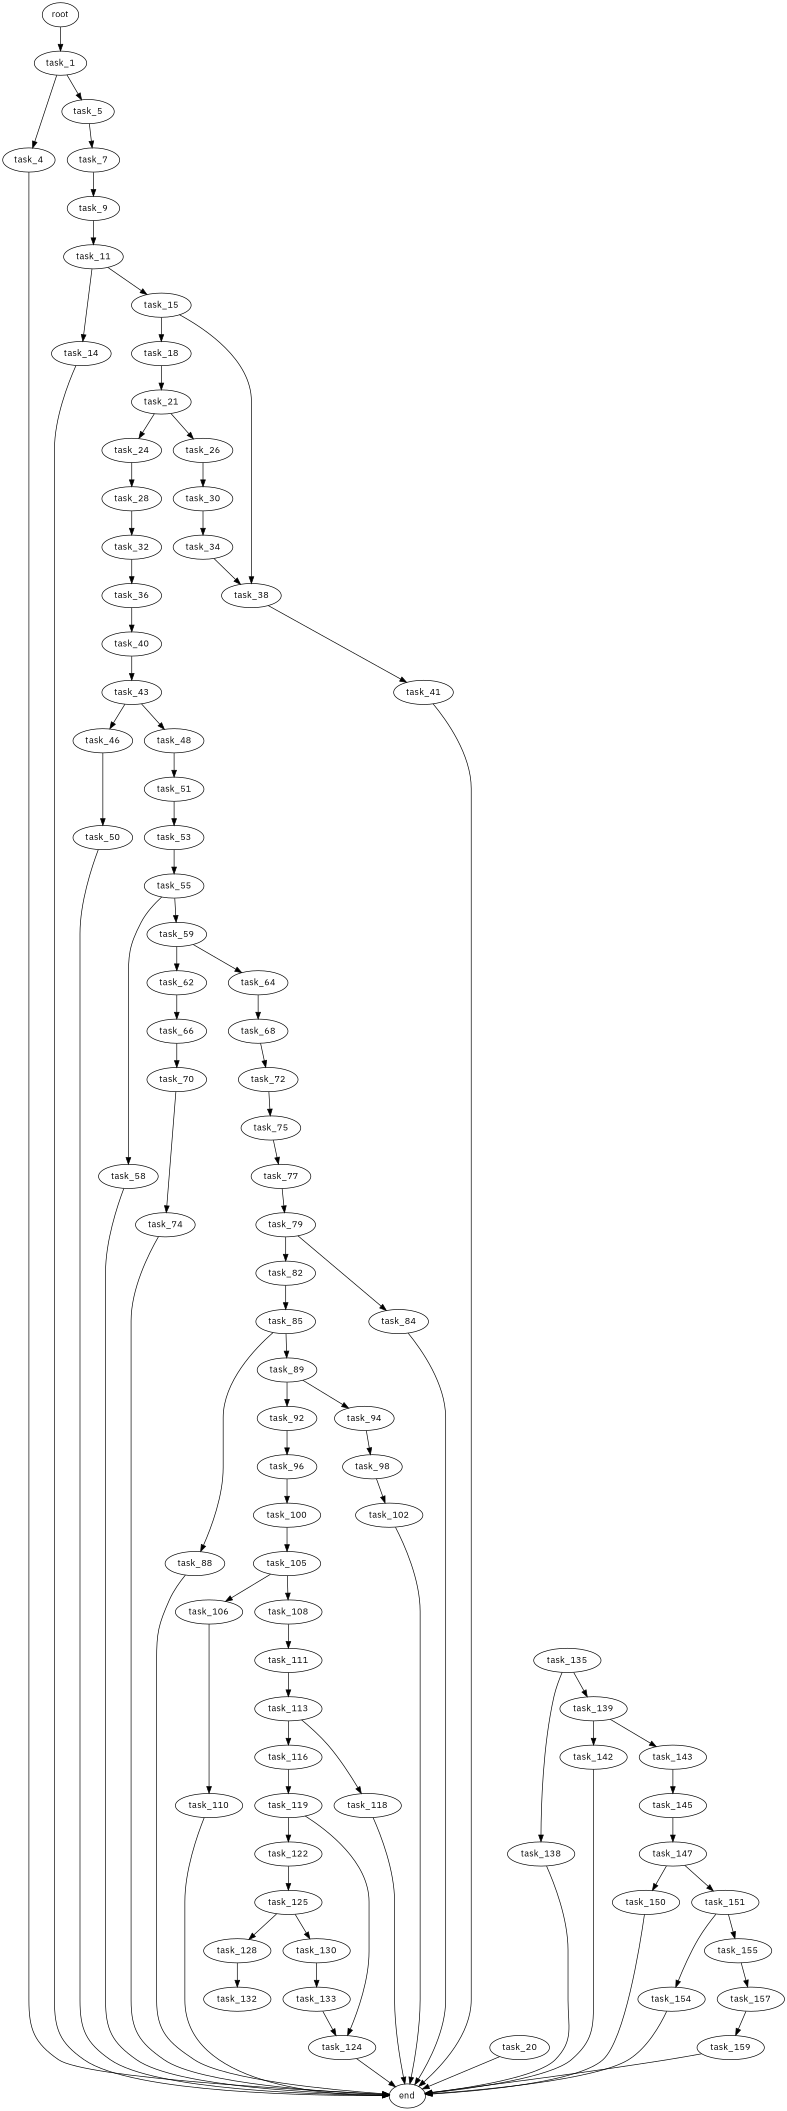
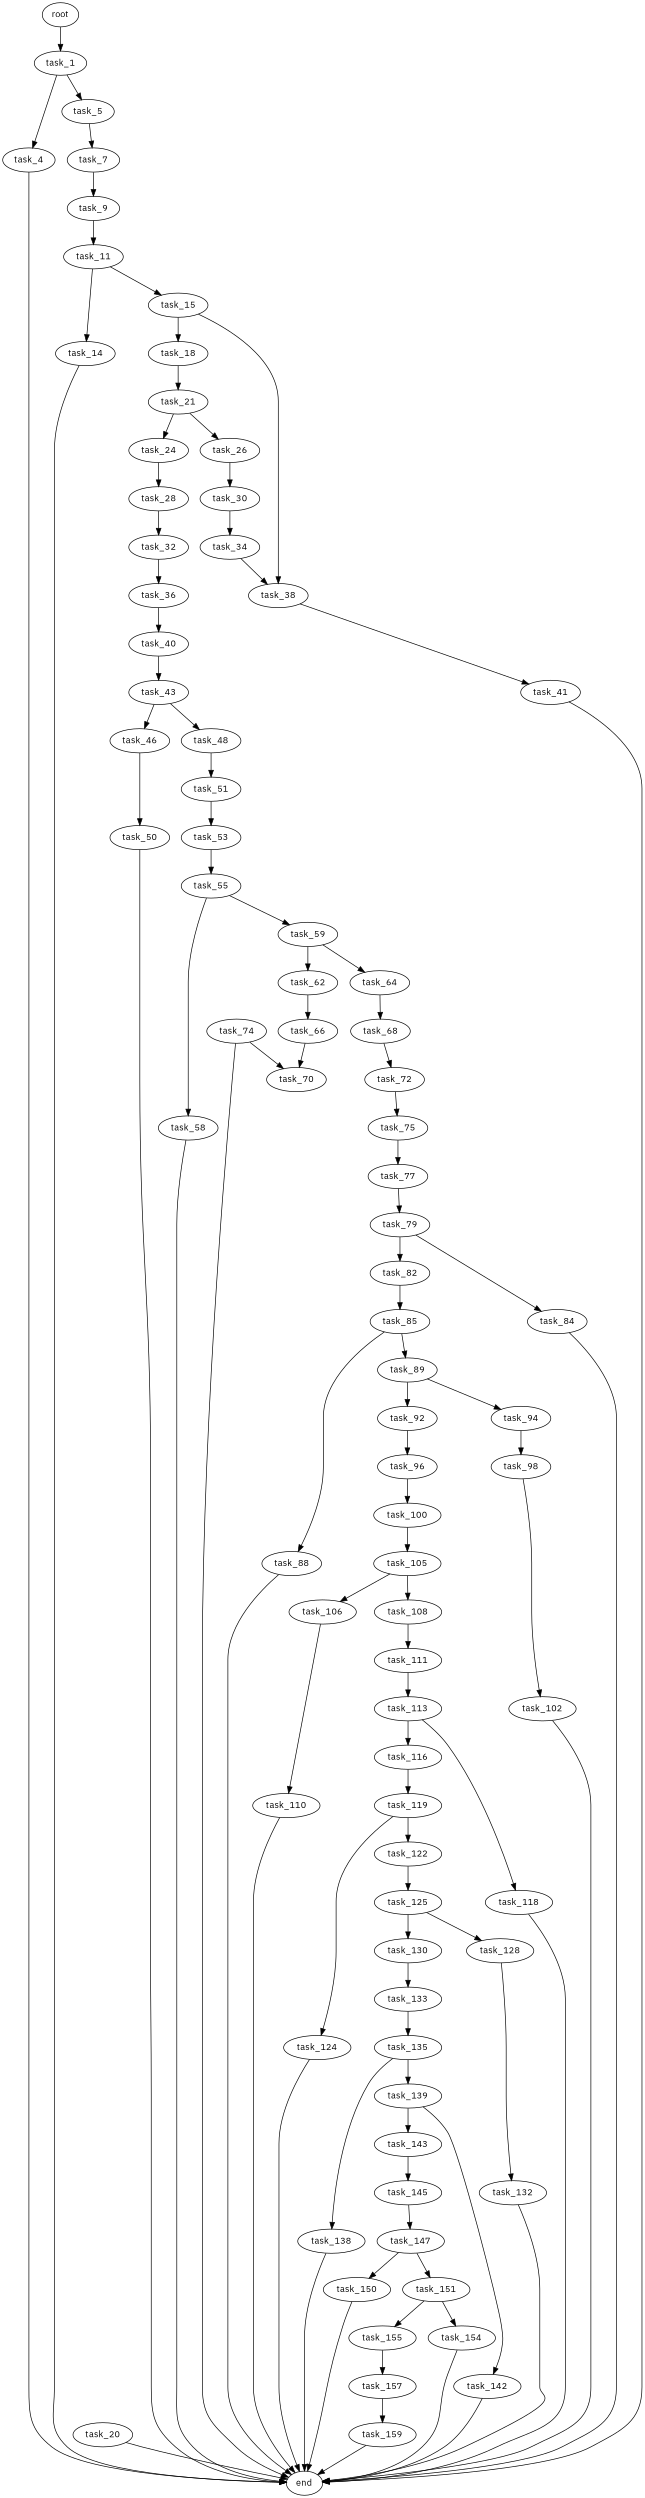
(171, 1149) -> (264, 1053)
(328, 2020) -> (408, 2020)
none -> (532, 2411)
